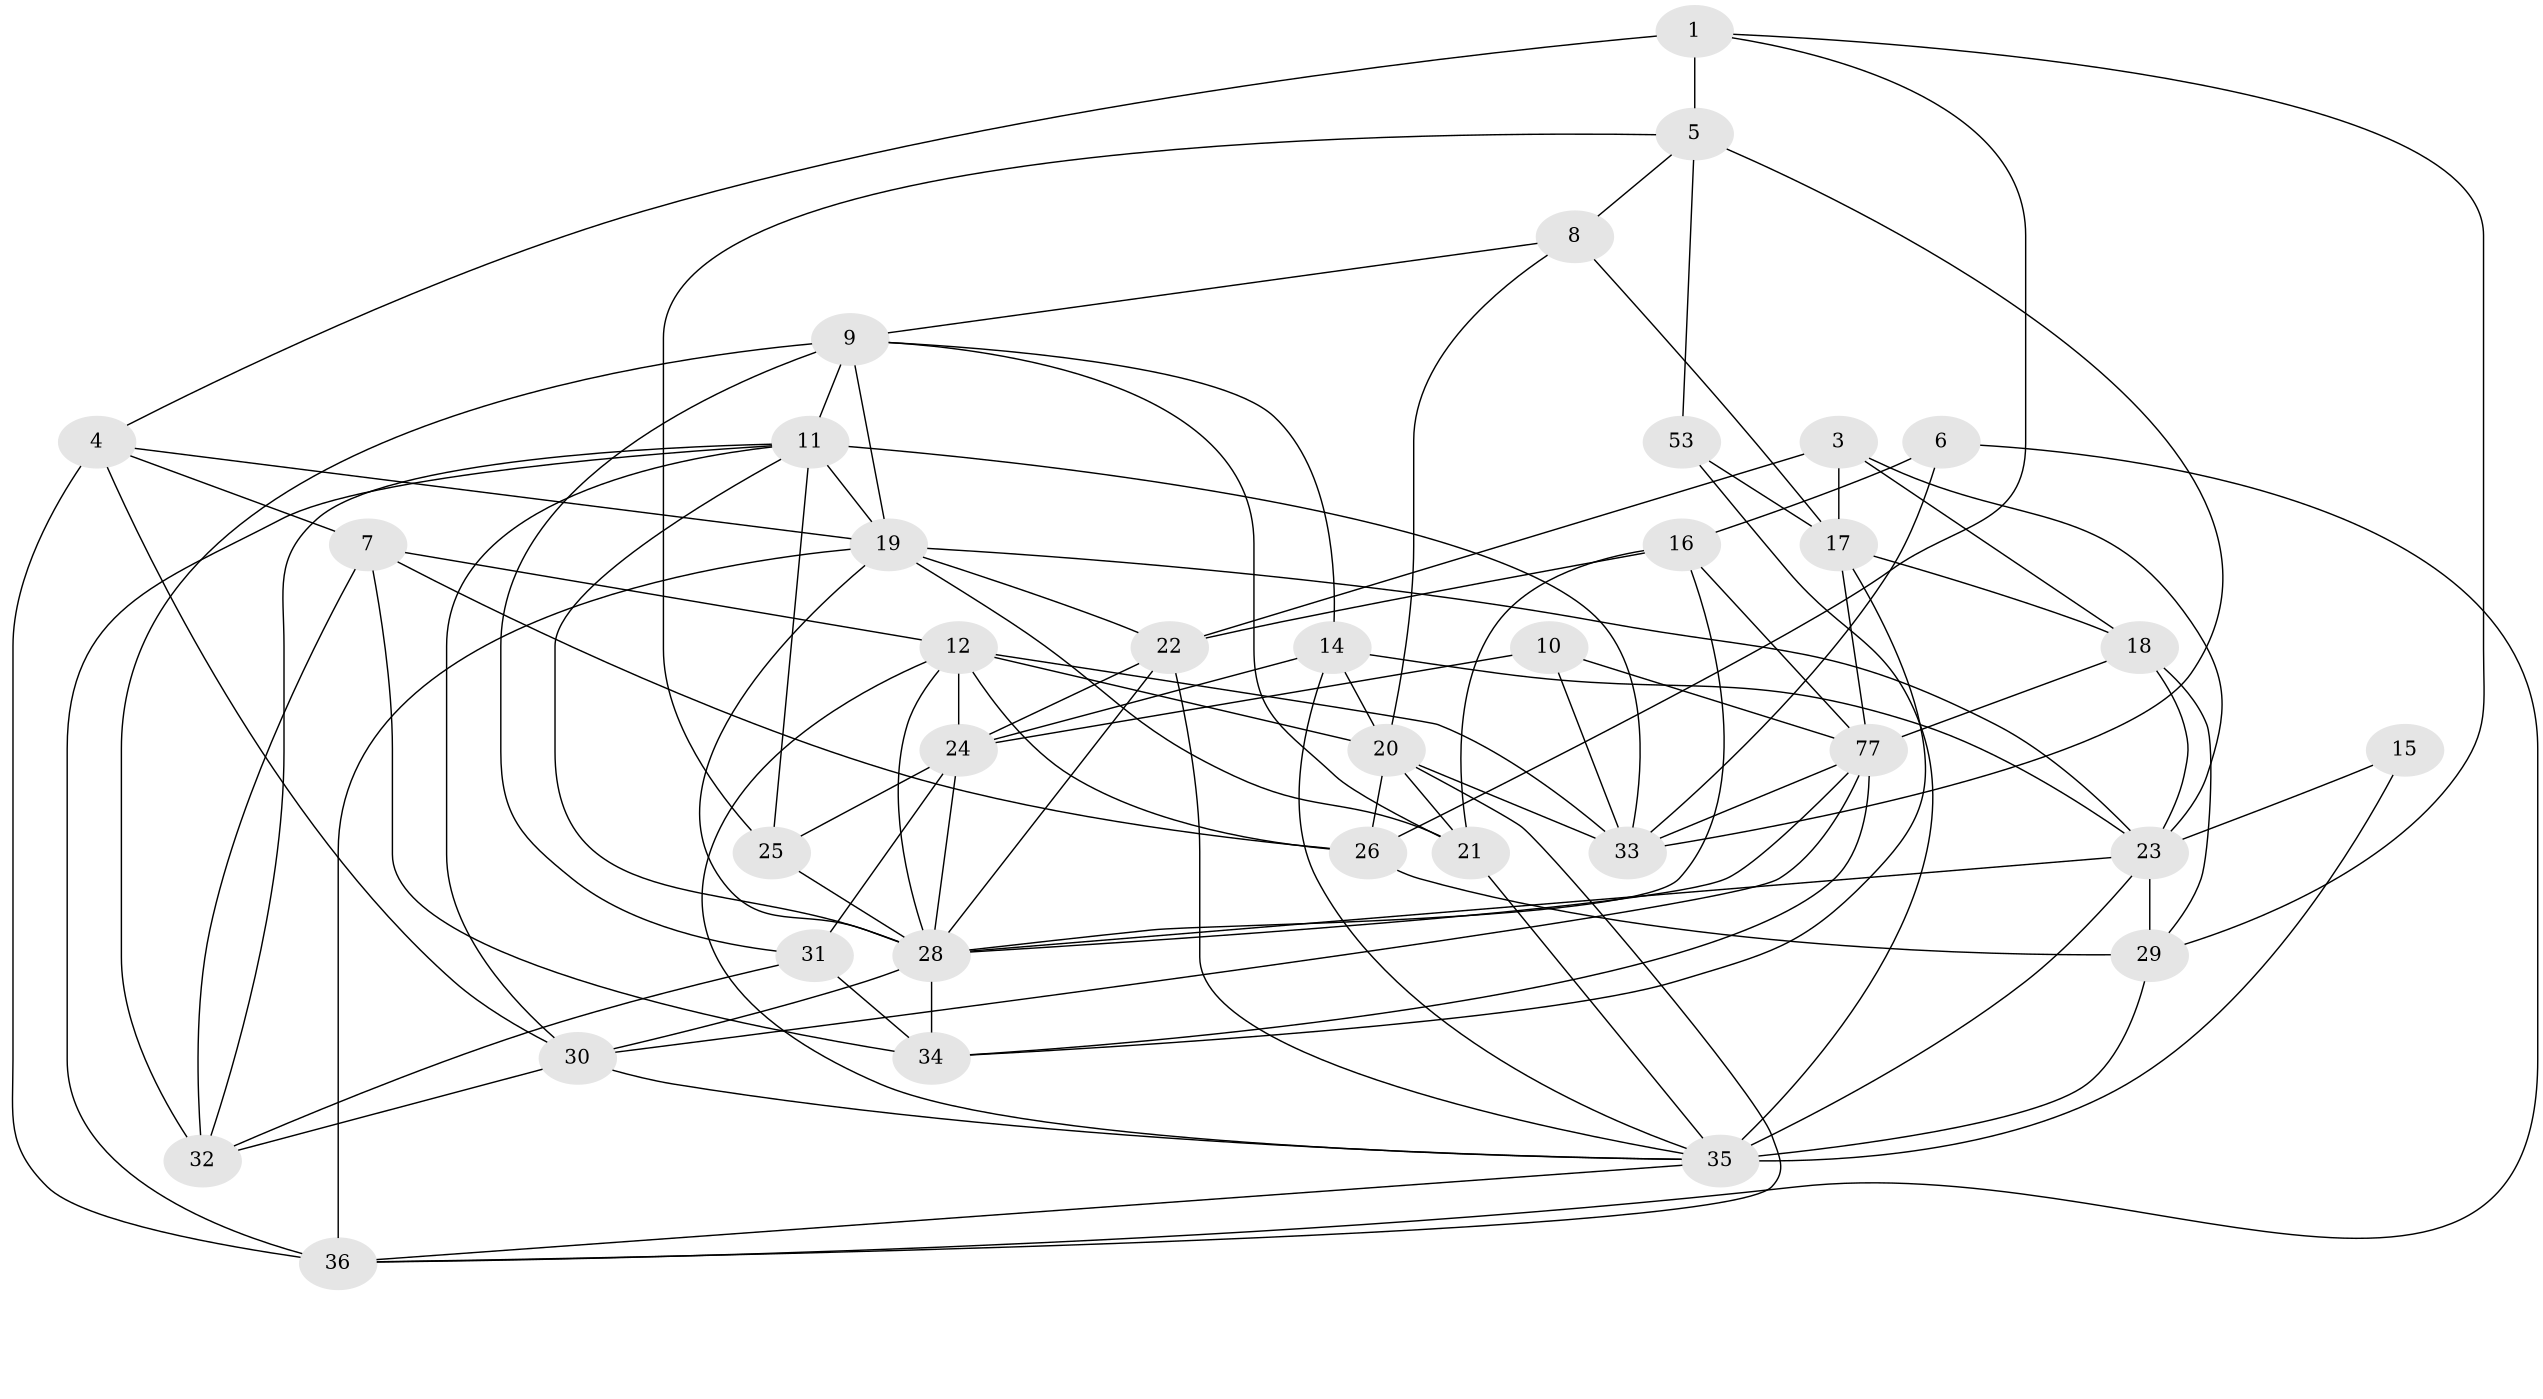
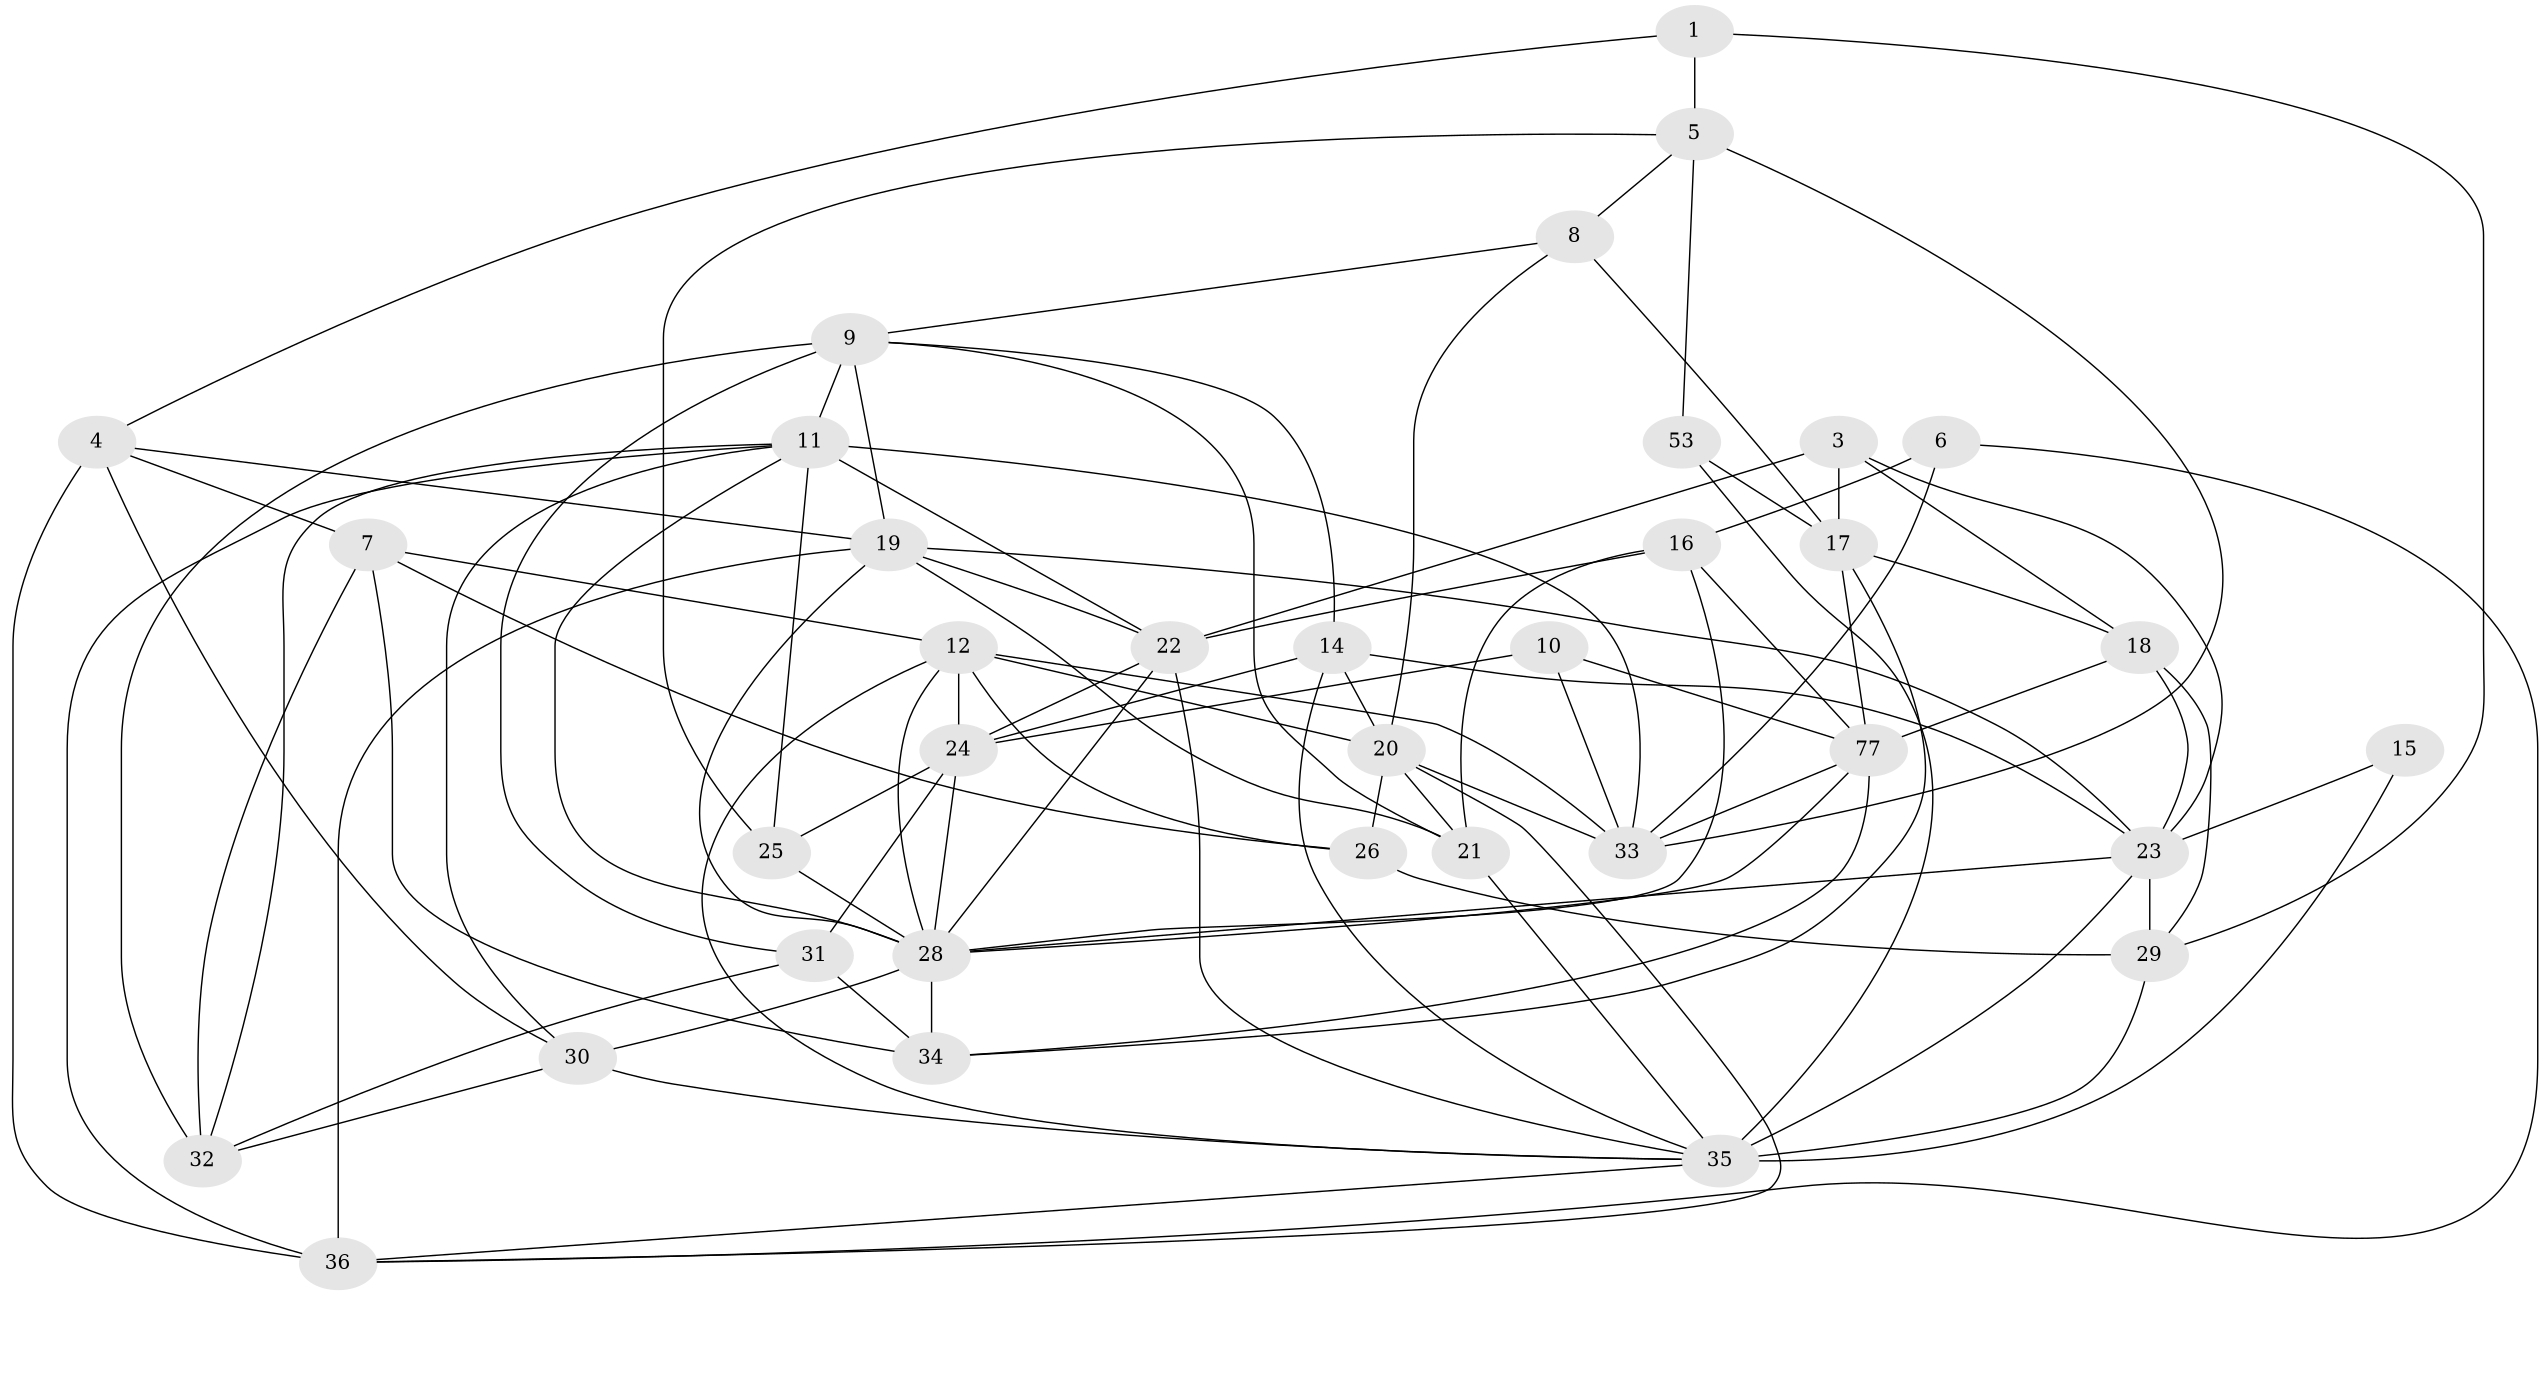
(850, 494) -> (983, 541)
(1990, 515) -> none
(1264, 966) -> none
